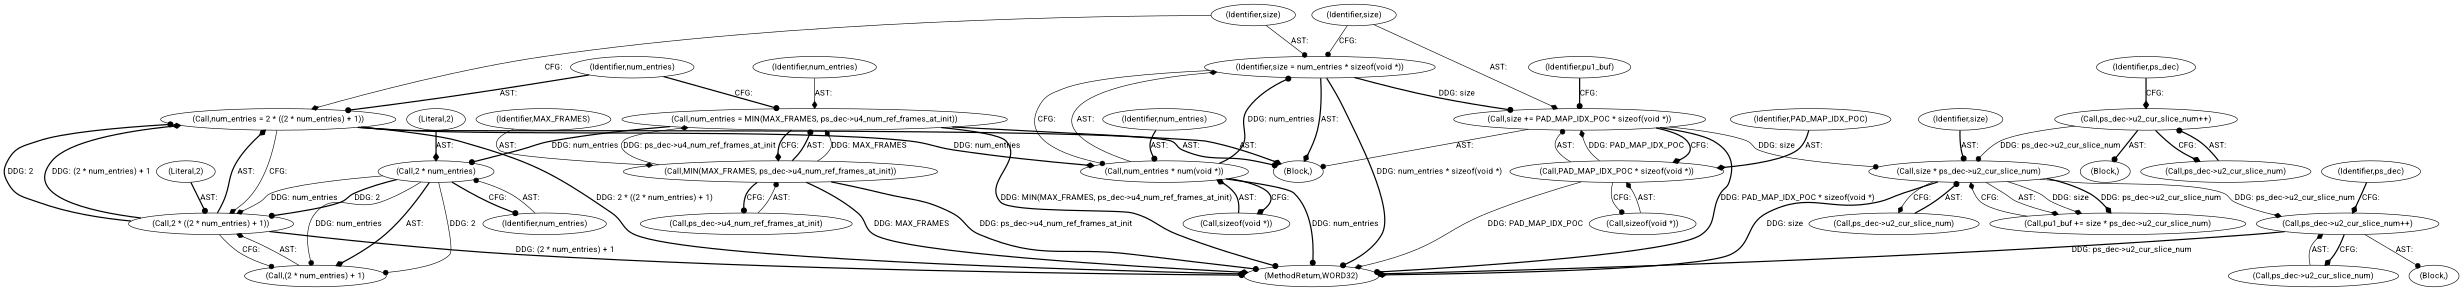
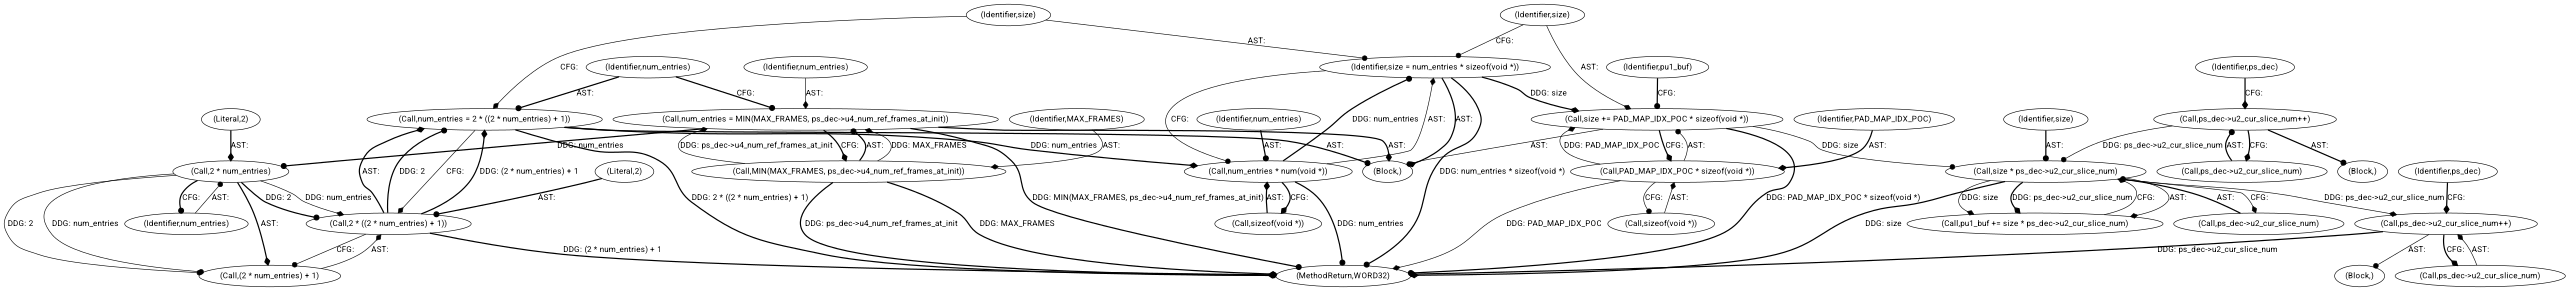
(1431, 96) -> (1526, 95)
(746, 224) -> none
